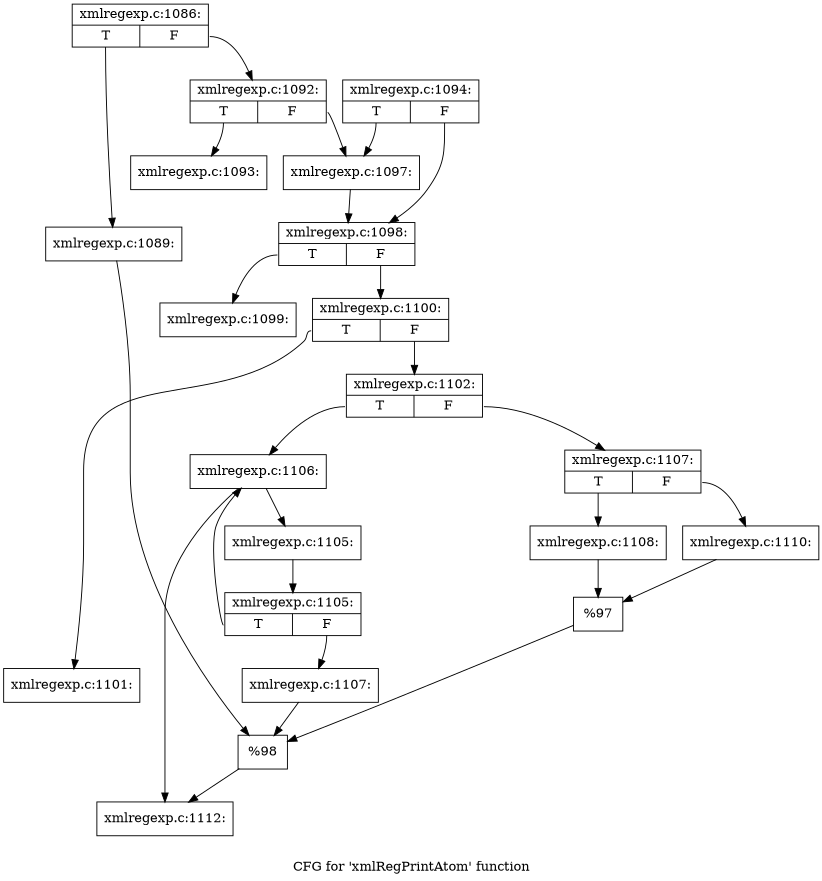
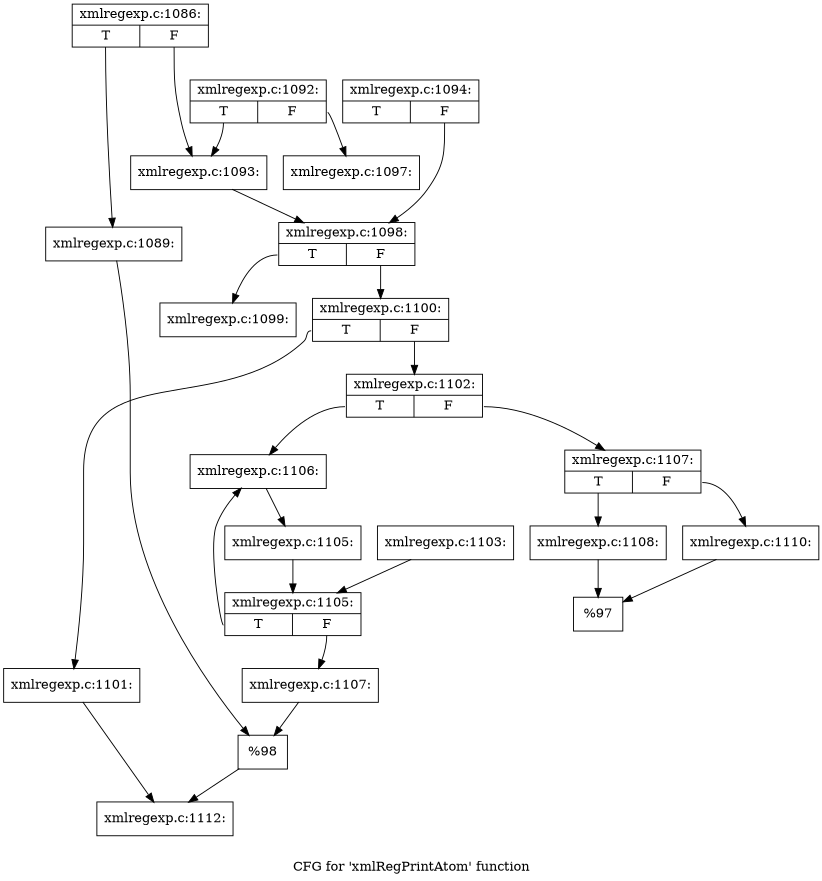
(234, 48) -> (177, 98)
(374, 136) -> none
(350, 202) -> (264, 204)
none -> (446, 543)
(165, 629) -> (116, 748)
(435, 682) -> none
